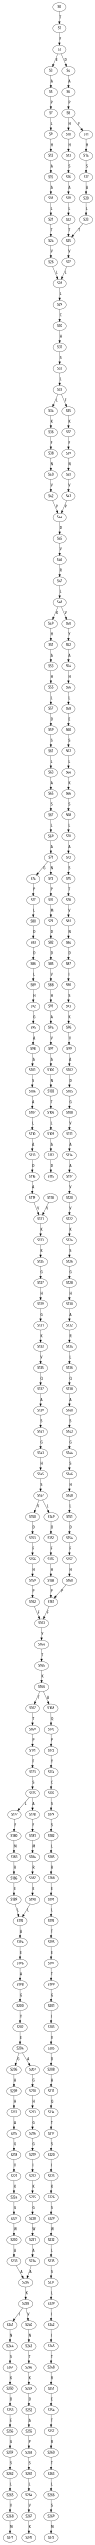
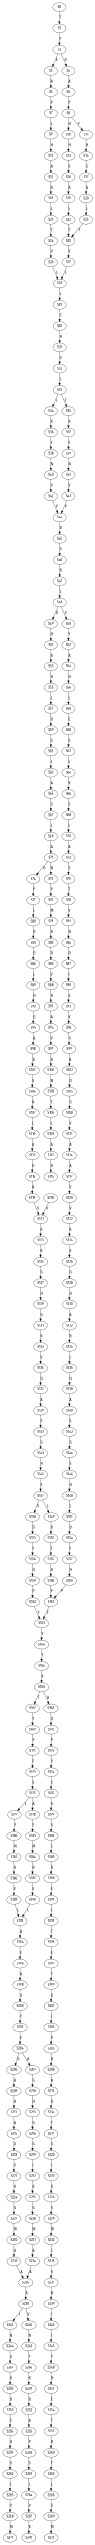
(52, 2293) -> (52, 2293)
